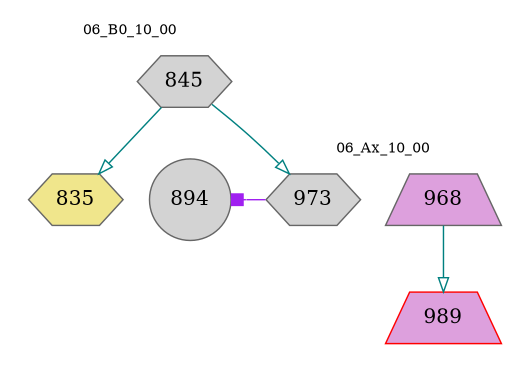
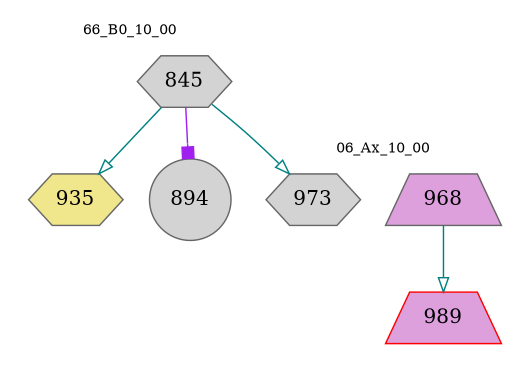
(130, 31) -> (130, 31)
(76, 200) -> (76, 200)
(256, 200) -> (187, 126)
